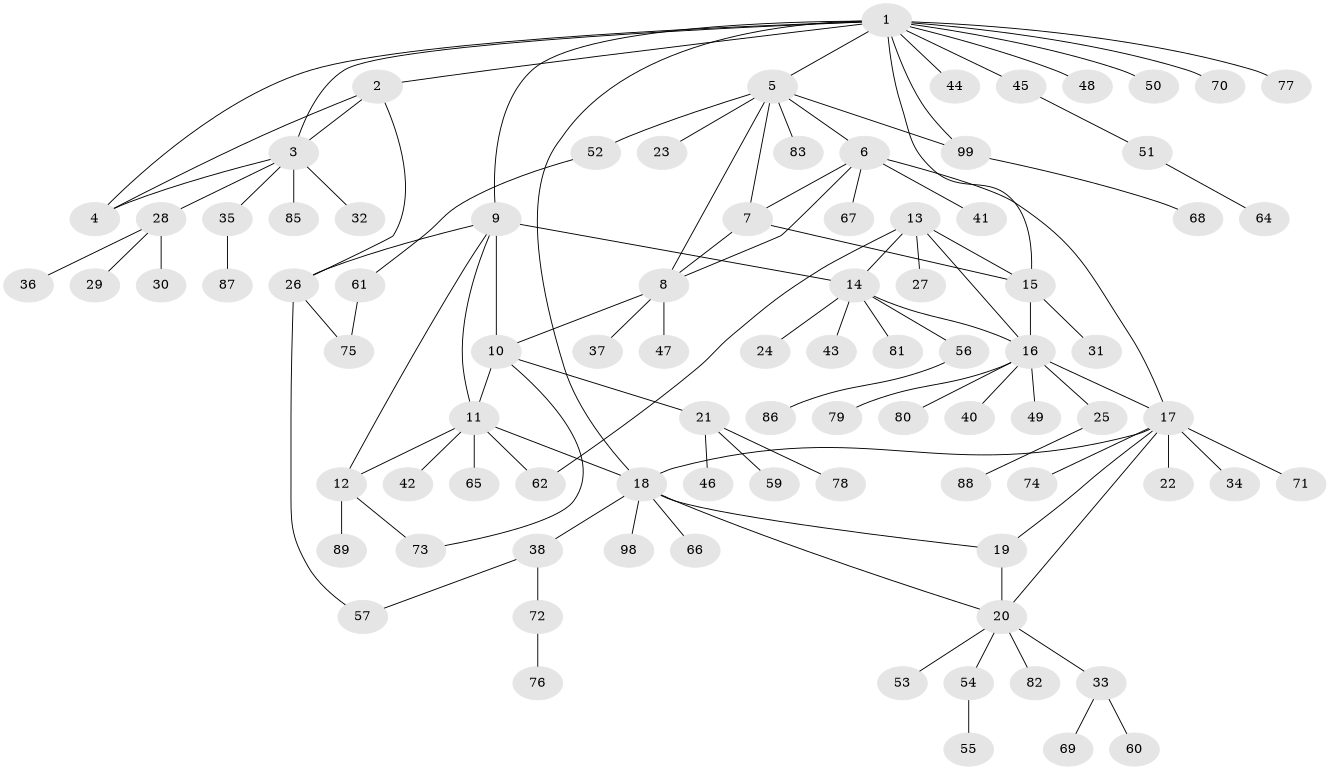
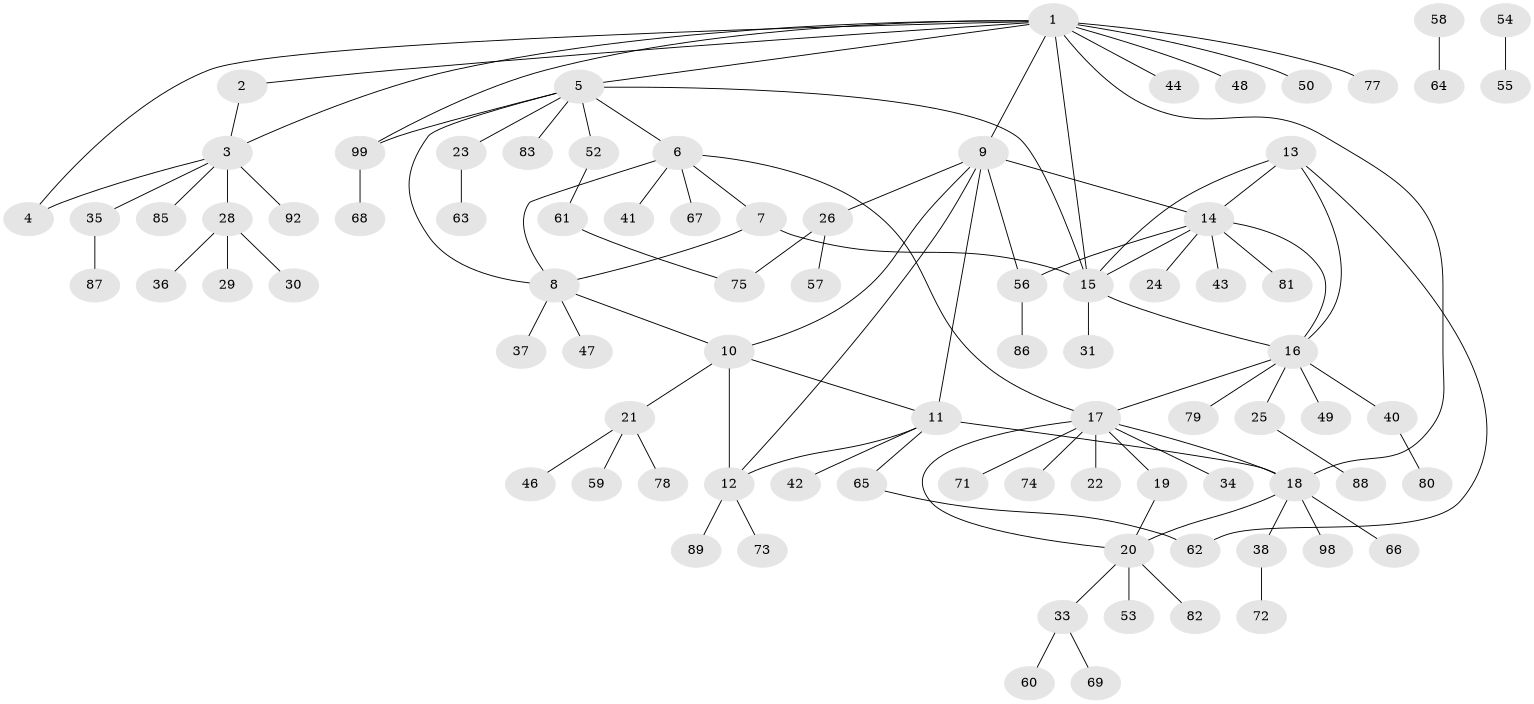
(1021, 87) -> none
(1220, 87) -> none
(234, 149) -> none
(760, 153) -> (888, 101)
(1147, 153) -> (1439, 20)
(402, 213) -> none
(360, 219) -> (294, 219)
none -> (461, 219)
none -> (1003, 219)
none -> (1149, 252)
(921, 285) -> none
(967, 385) -> (1411, 454)
(507, 451) -> (1031, 512)
(579, 490) -> (729, 418)
(818, 527) -> none
(450, 584) -> none
(985, 650) -> none
(538, 683) -> none
